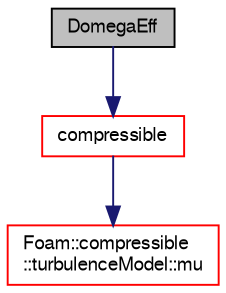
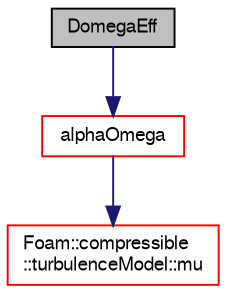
(113, 136) -> (113, 136)
